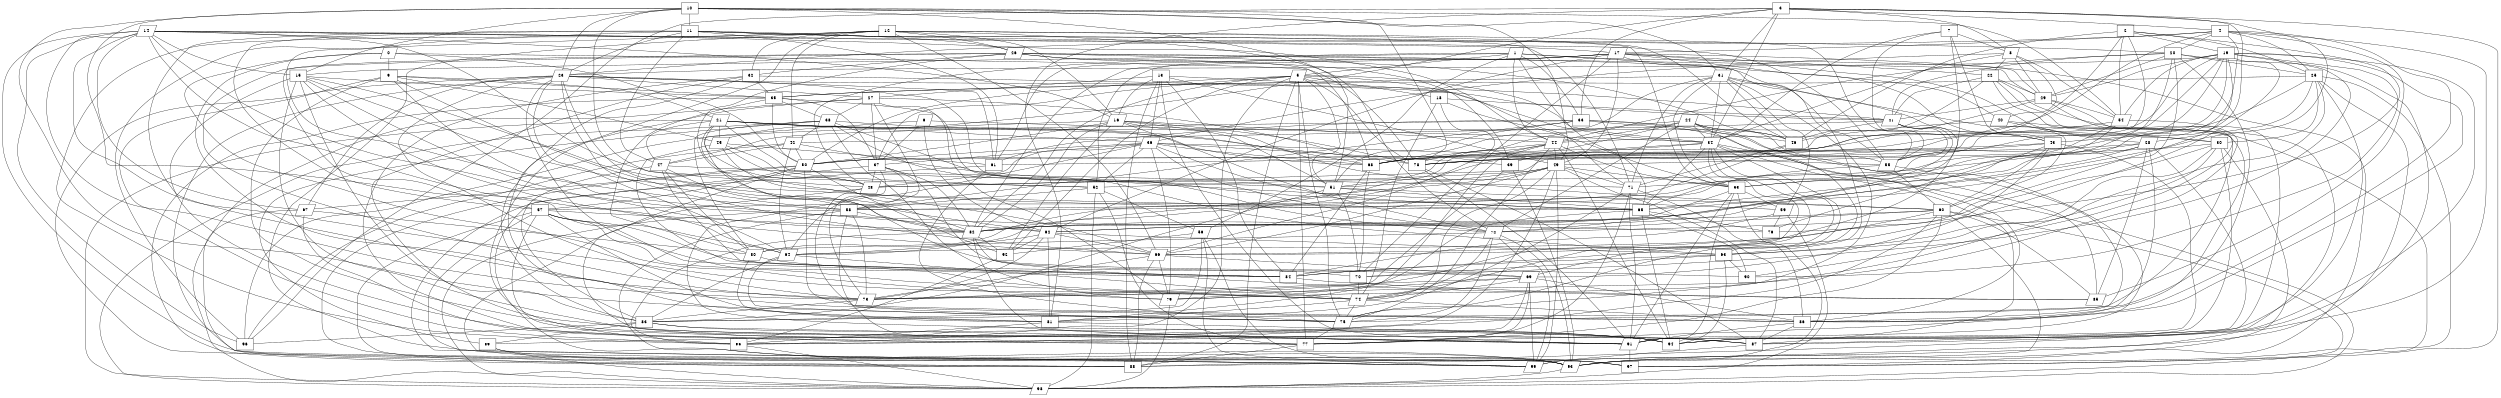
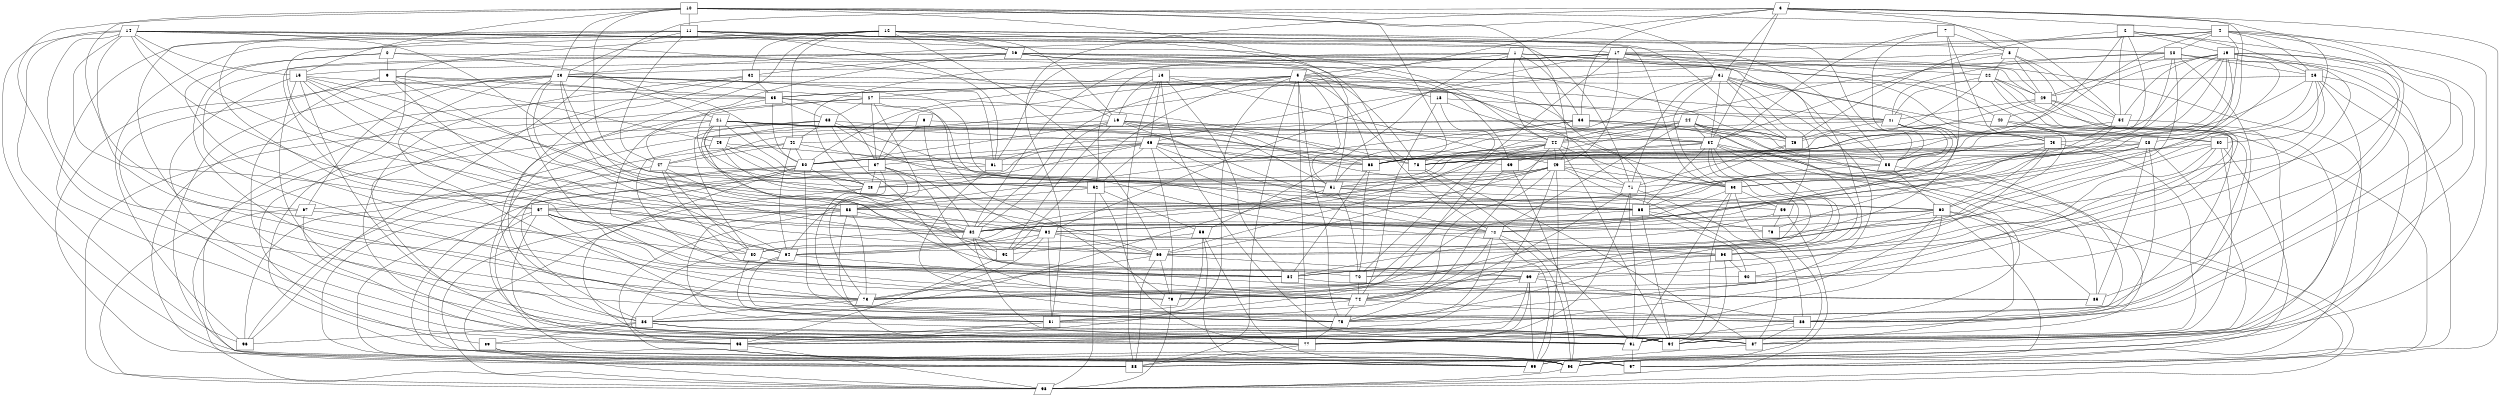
(1781, 8) -> (1781, 8)
(1990, 76) -> (1988, 76)
